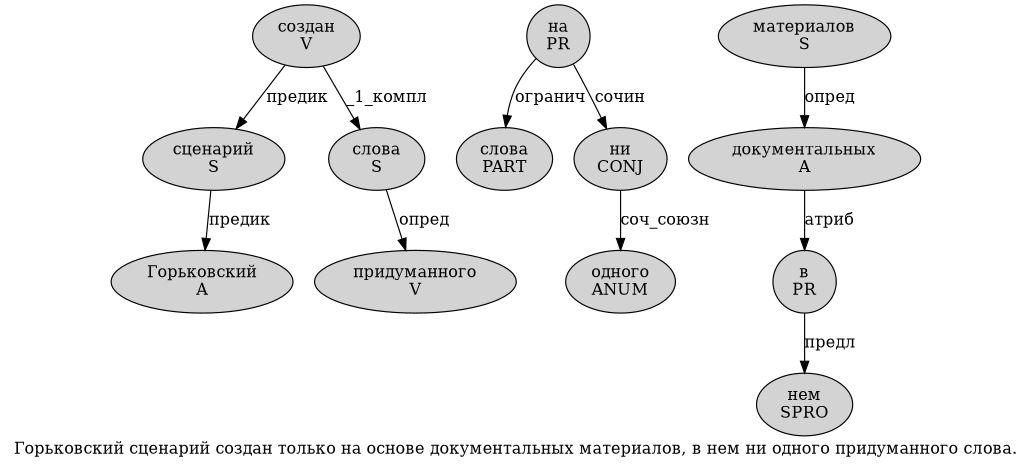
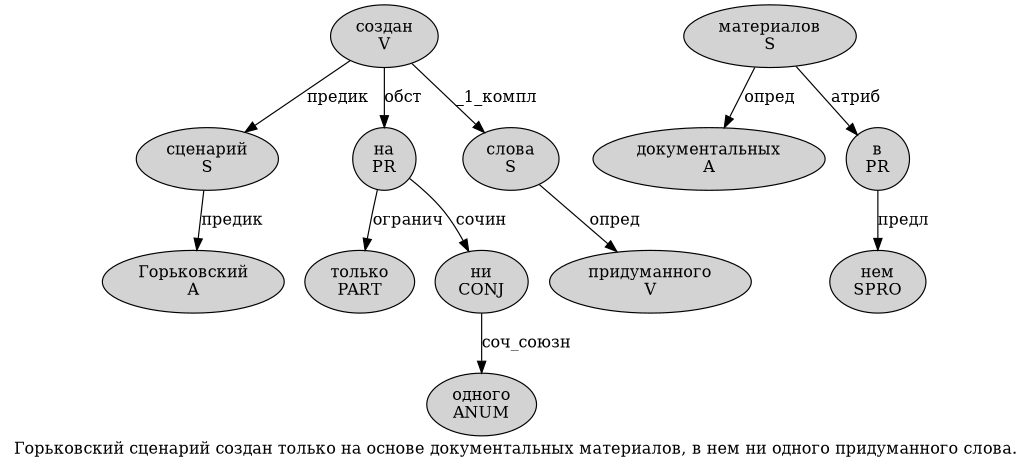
none -> (384, 92)
(505, 159) -> (360, 282)
(805, 214) -> (823, 96)
